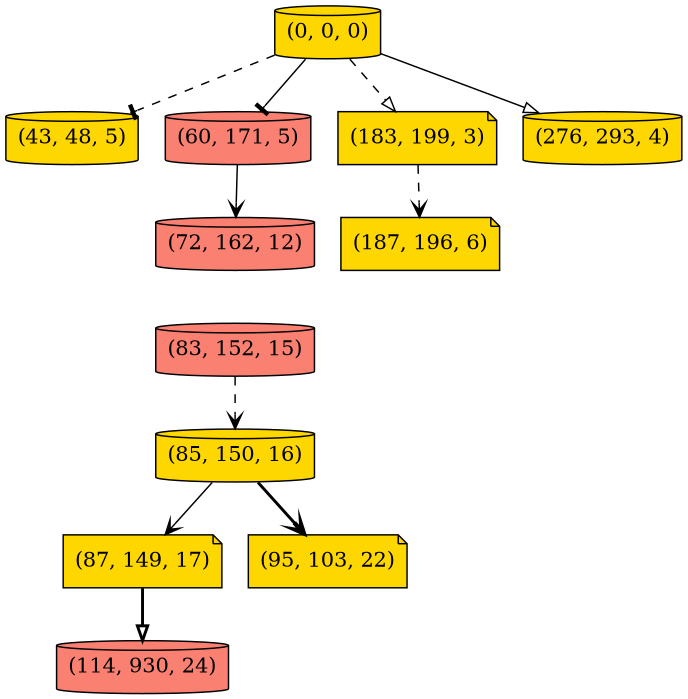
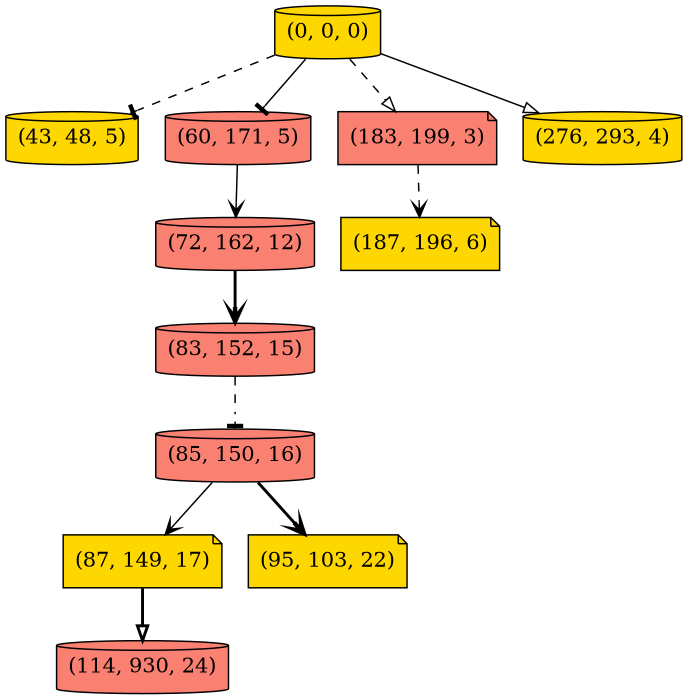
(417, 138) -> (417, 138)
none -> (235, 290)
(235, 395) -> (235, 395)
(235, 456) -> (235, 456)
